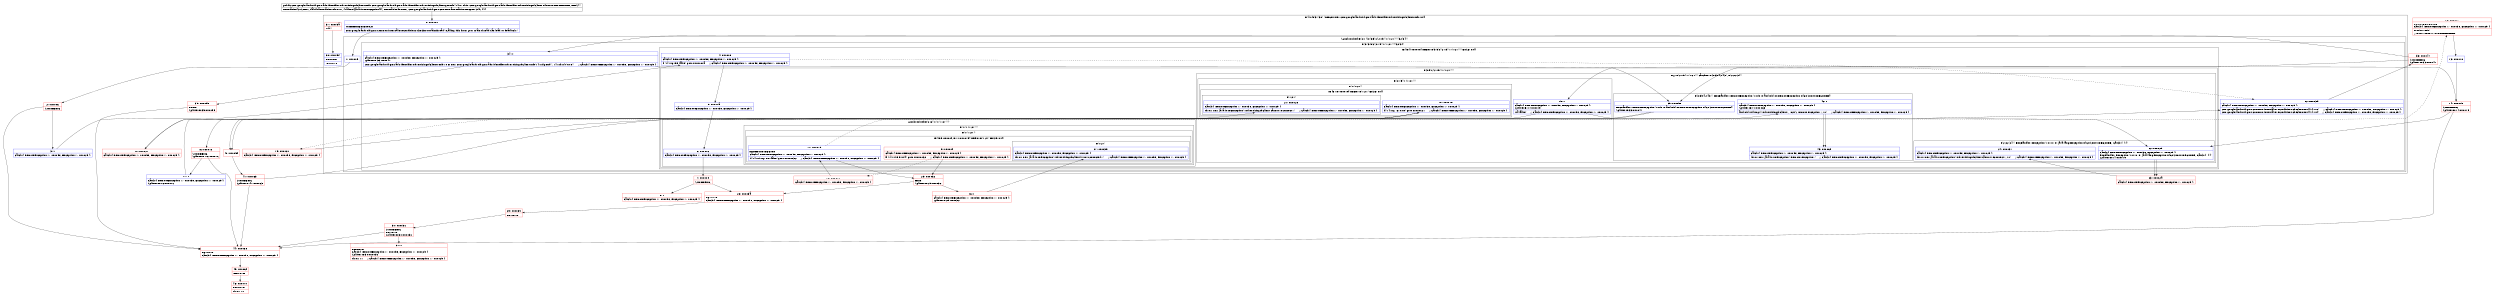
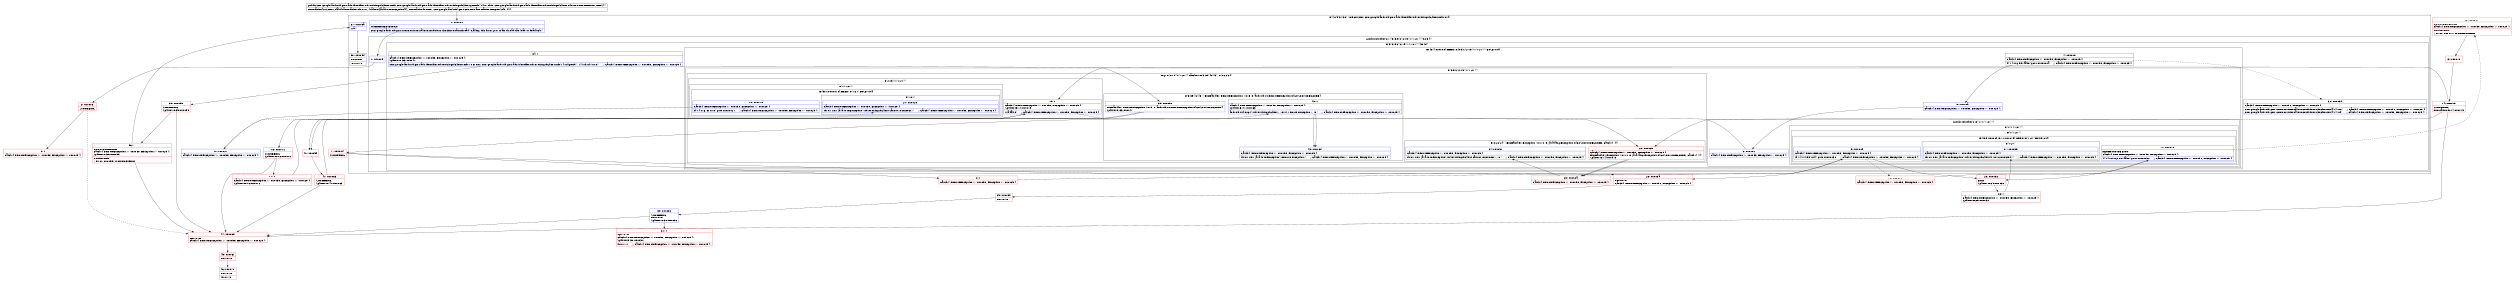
(333, 27) -> (358, 27)
(2423, 59) -> none
(2456, 59) -> (2454, 59)
(364, 104) -> none
(193, 107) -> (171, 107)
(2456, 110) -> (2449, 110)
(694, 118) -> (543, 119)
(776, 119) -> (633, 119)
(53, 153) -> (43, 153)
none -> (132, 153)
(142, 153) -> (221, 153)
(282, 153) -> none
(947, 153) -> (1857, 153)
(2156, 153) -> (1646, 153)
none -> (1430, 175)
(186, 180) -> (272, 180)
(850, 188) -> (1769, 176)
(36, 228) -> (93, 207)
(399, 230) -> (664, 216)
